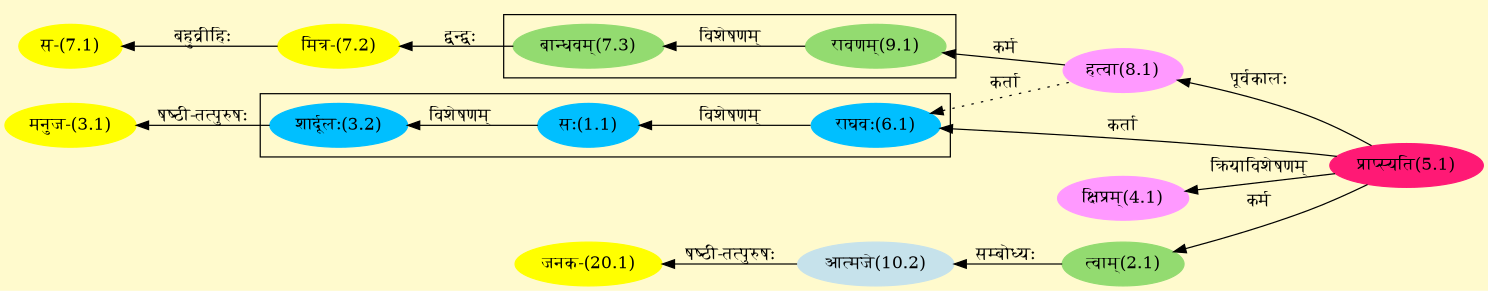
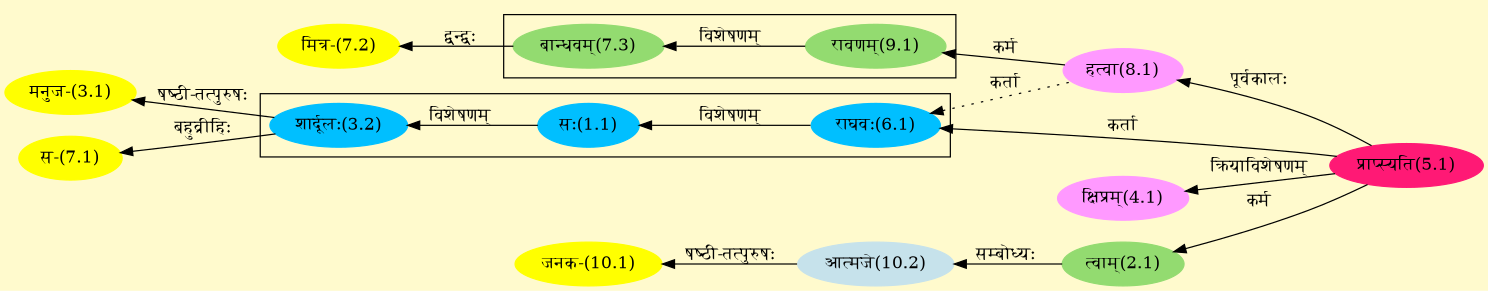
(206, 46) -> (204, 143)
(589, 264) -> (589, 264)
